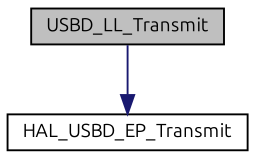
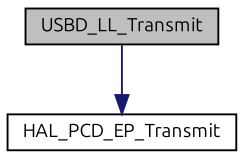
(128, 132) -> (122, 132)
